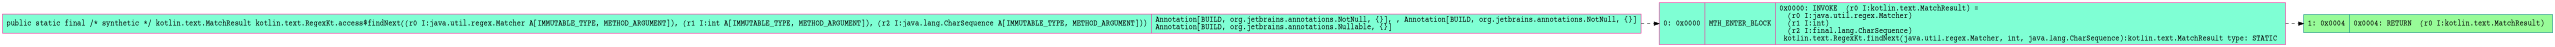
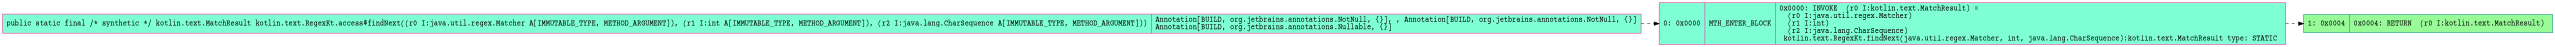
(1846, 31) -> (1844, 31)
